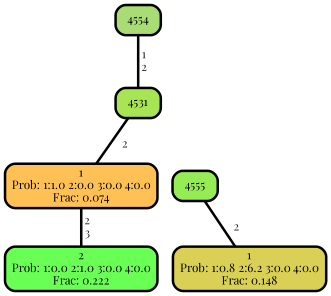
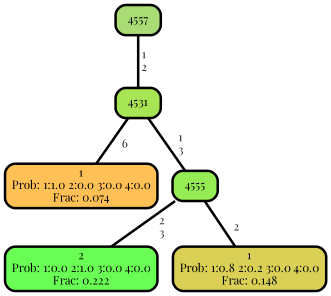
(138, 20) -> (138, 20)
(124, 144) -> (124, 144)
none -> (167, 145)
(81, 227) -> (143, 224)
(250, 269) -> (250, 269)
